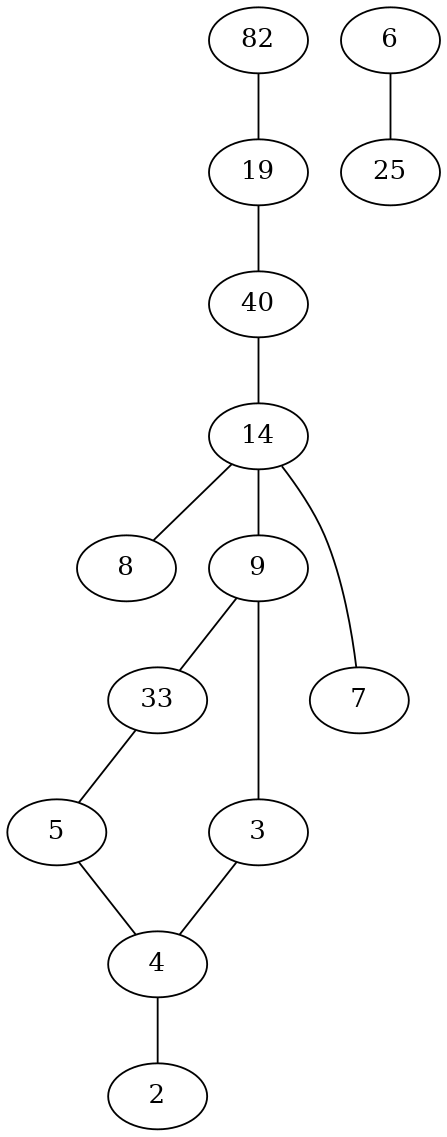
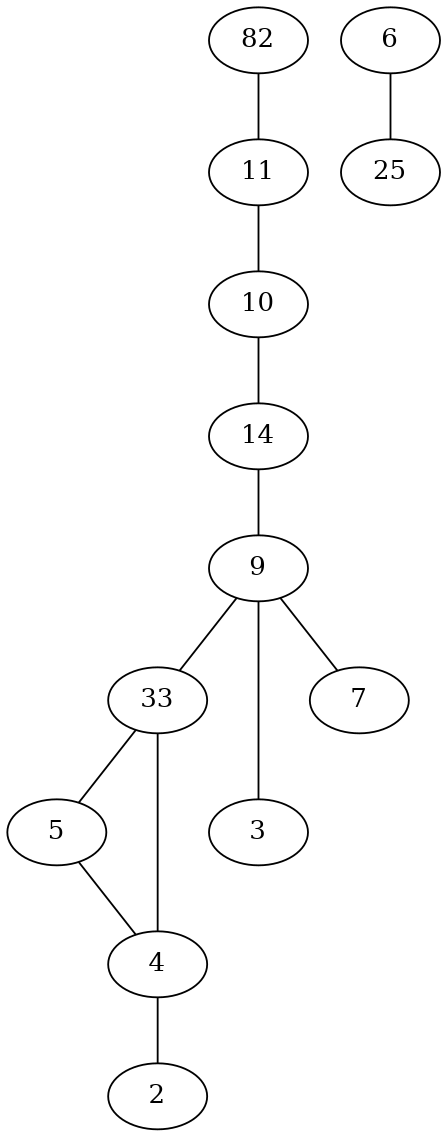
(258, 172) -> (258, 172)
(258, 304) -> (258, 304)
(334, 561) -> (309, 634)
(126, 568) -> none
(208, 898) -> (158, 832)
